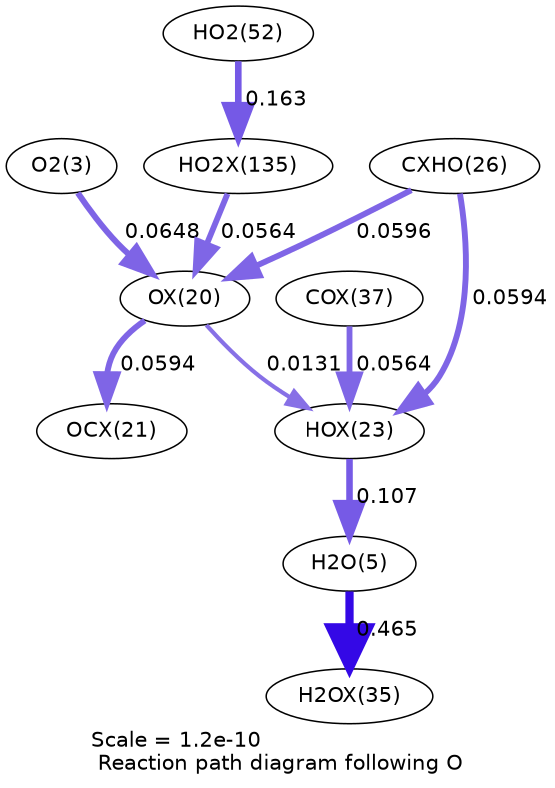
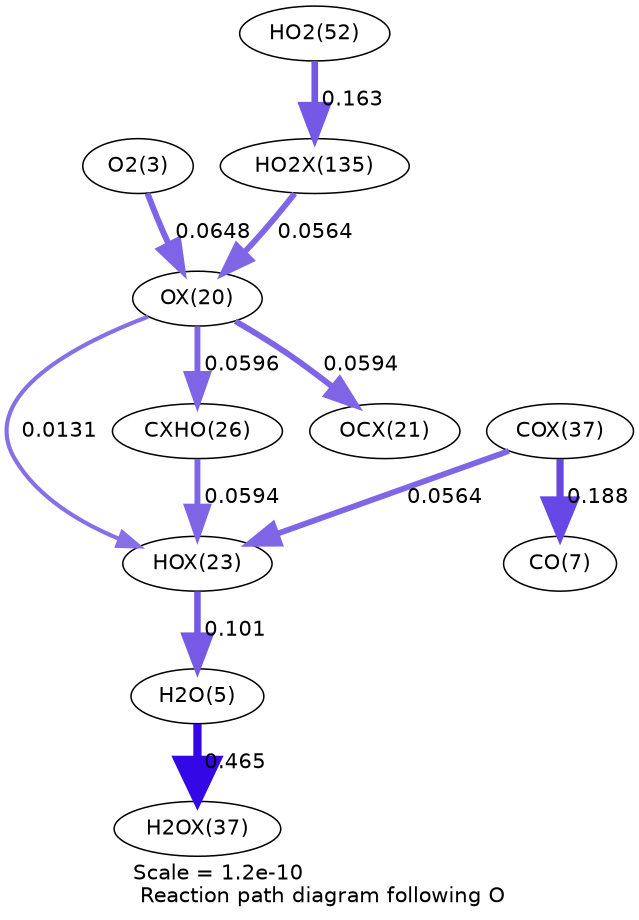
(334, 229) -> (197, 350)
(385, 497) -> (232, 630)
none -> (560, 564)
(350, 696) -> (197, 829)
